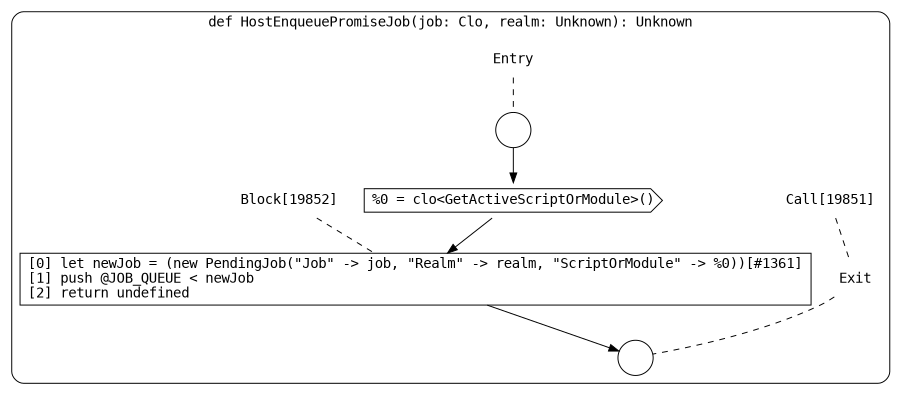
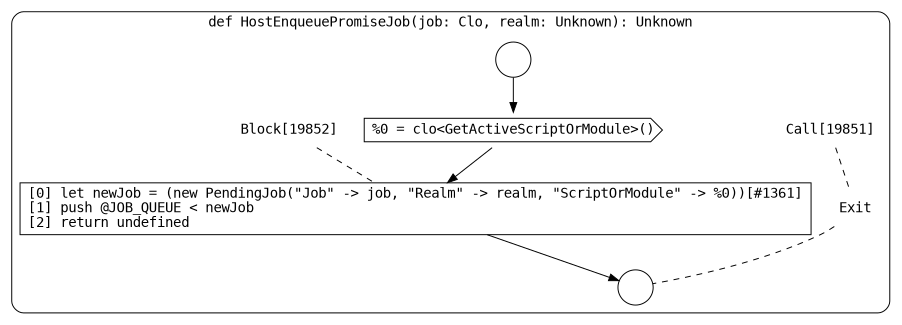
(513, 60) -> none
